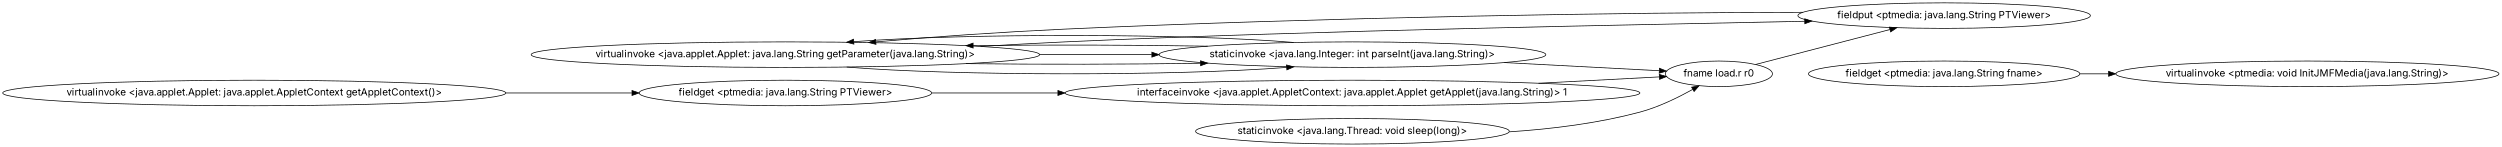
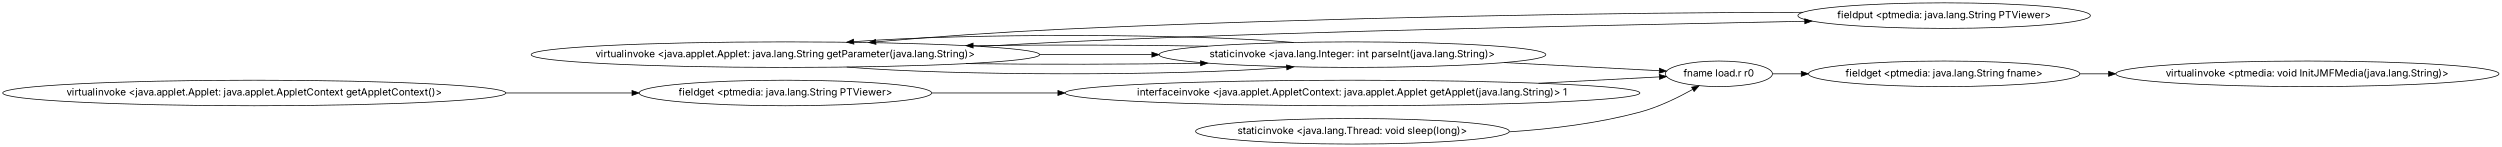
(1823, 47) -> (1787, 74)
